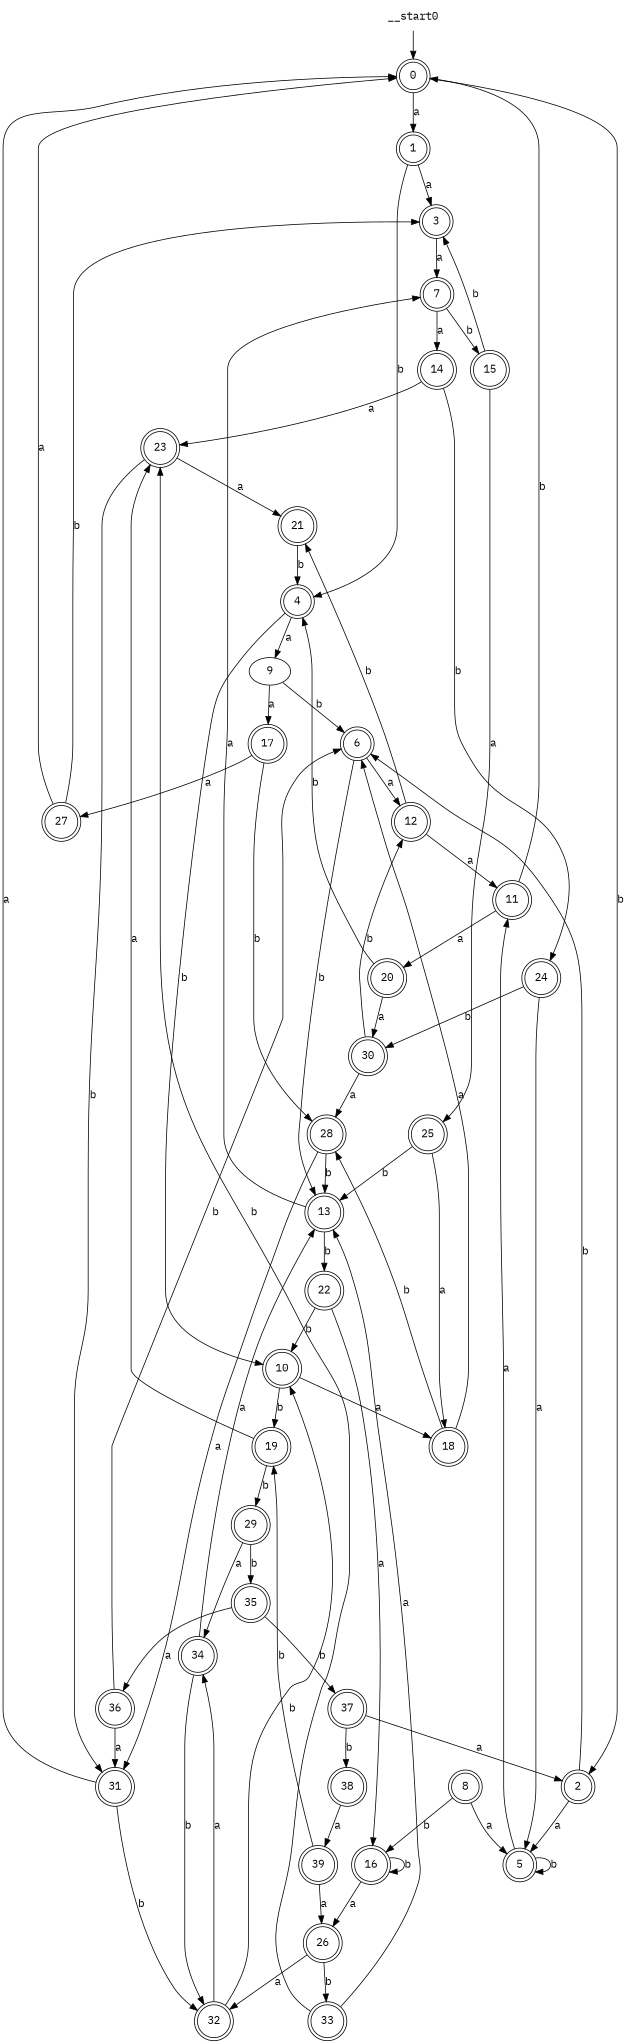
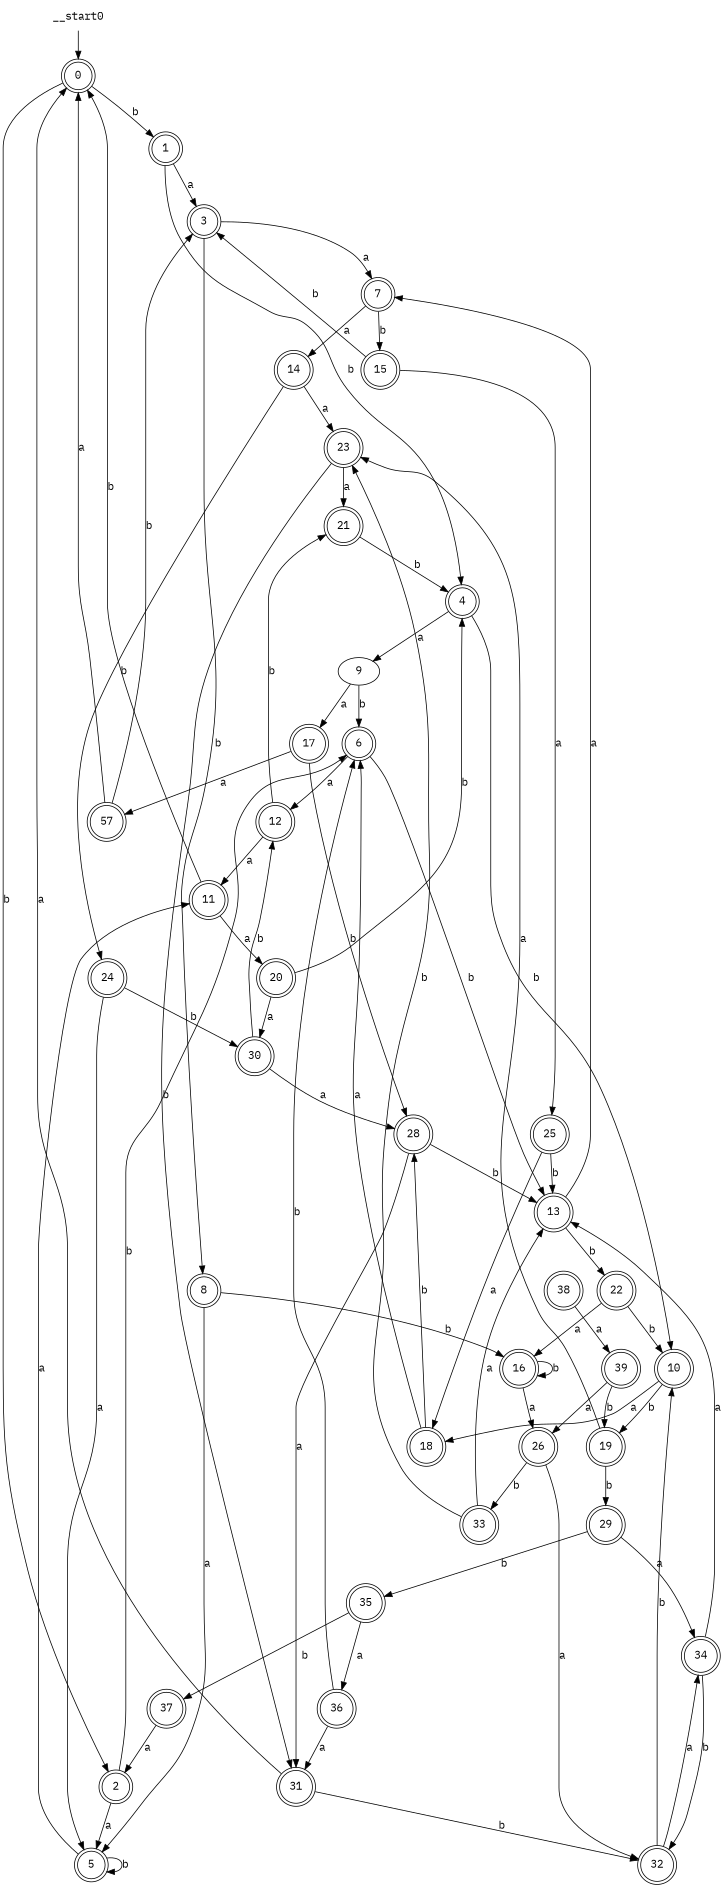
(417, 112) -> (135, 112)
none -> (210, 754)
(61, 822) -> (107, 822)
(346, 1744) -> none
